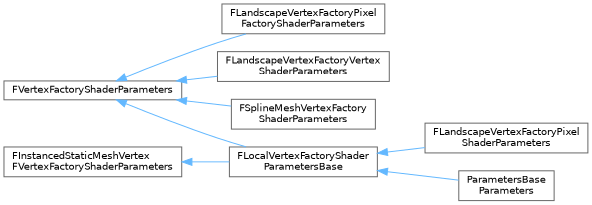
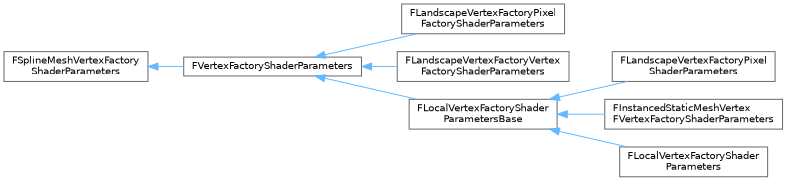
(303, 67) -> (483, 67)
(209, 104) -> (171, 67)
(211, 162) -> (586, 114)
(506, 186) -> (694, 162)
